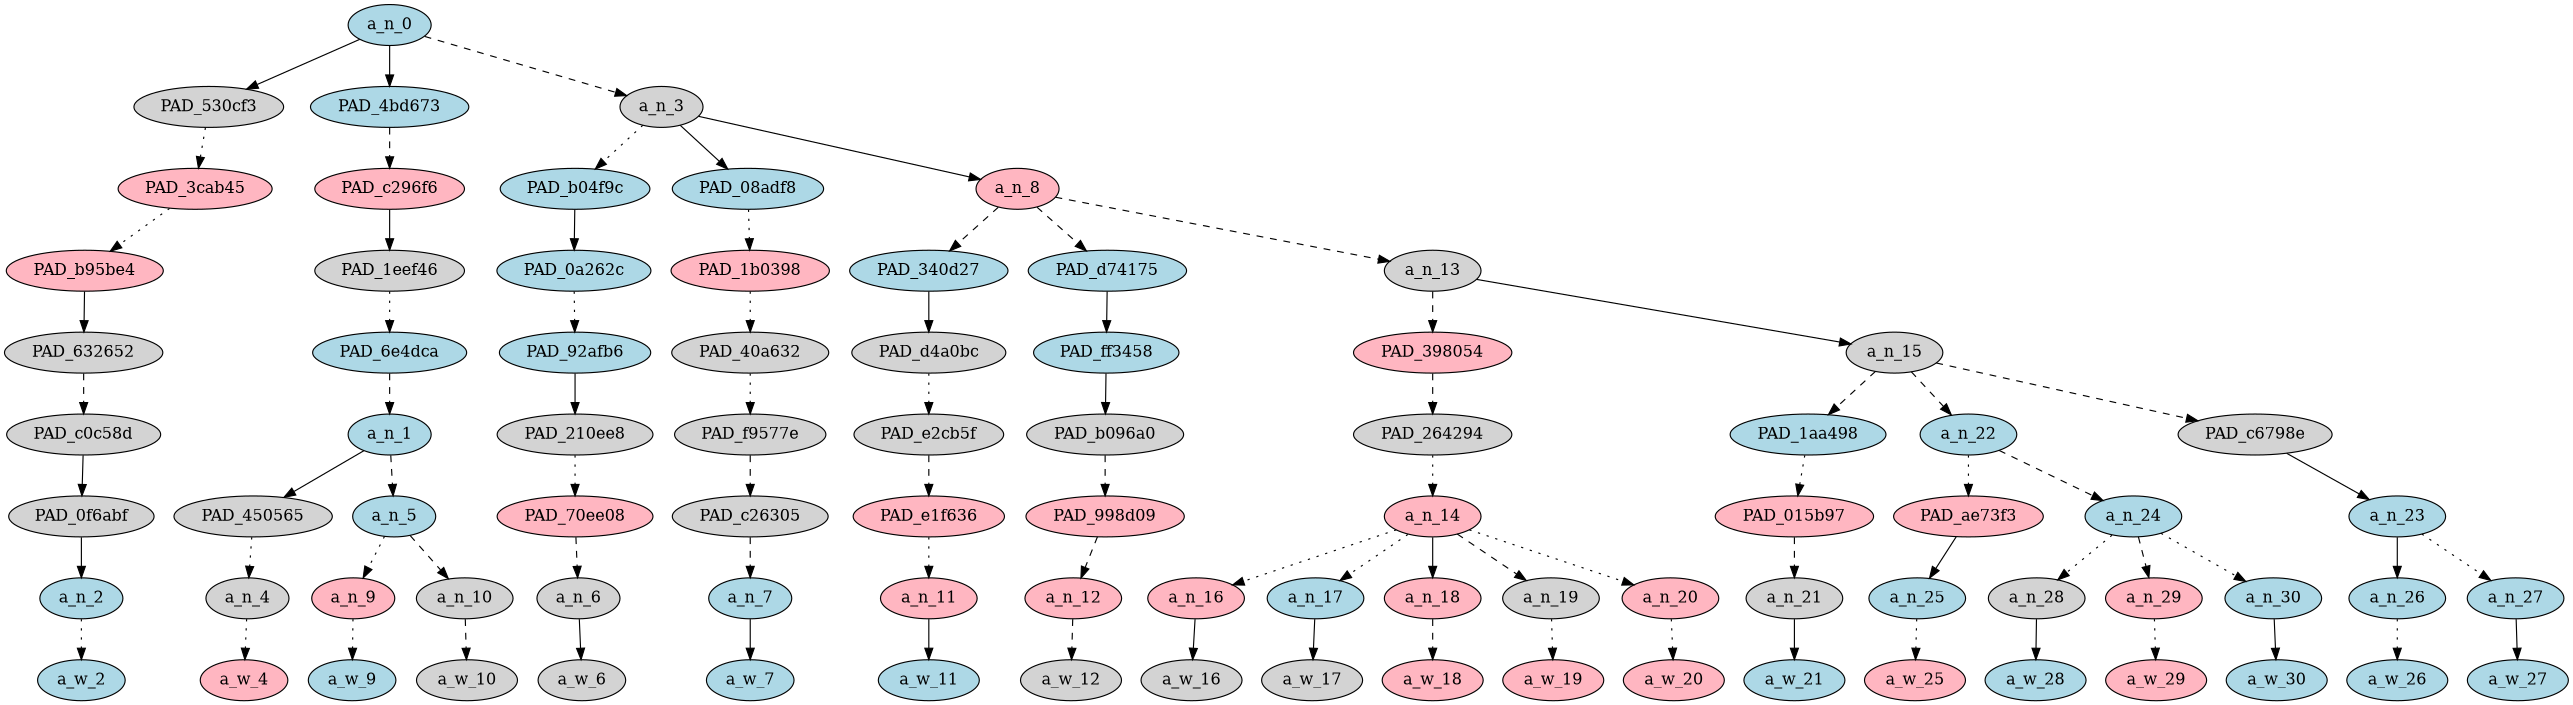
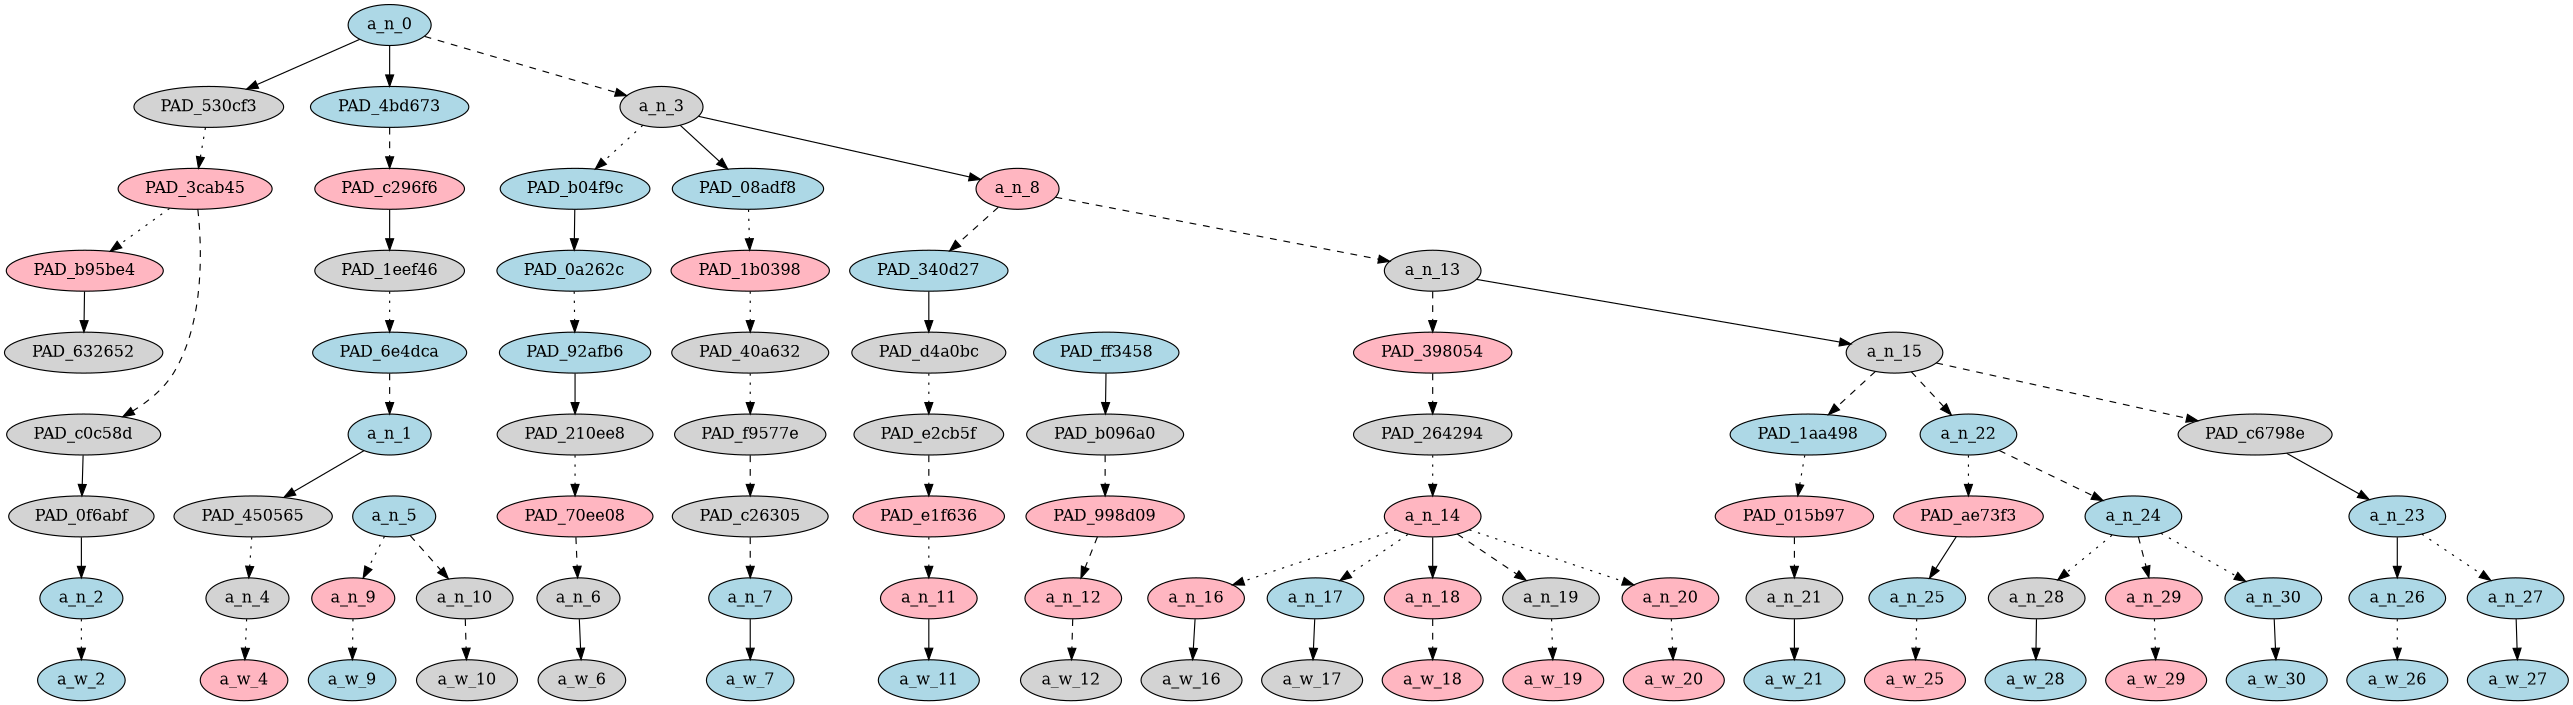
(1107, 271) -> none
(84, 388) -> (193, 321)
(392, 470) -> none
